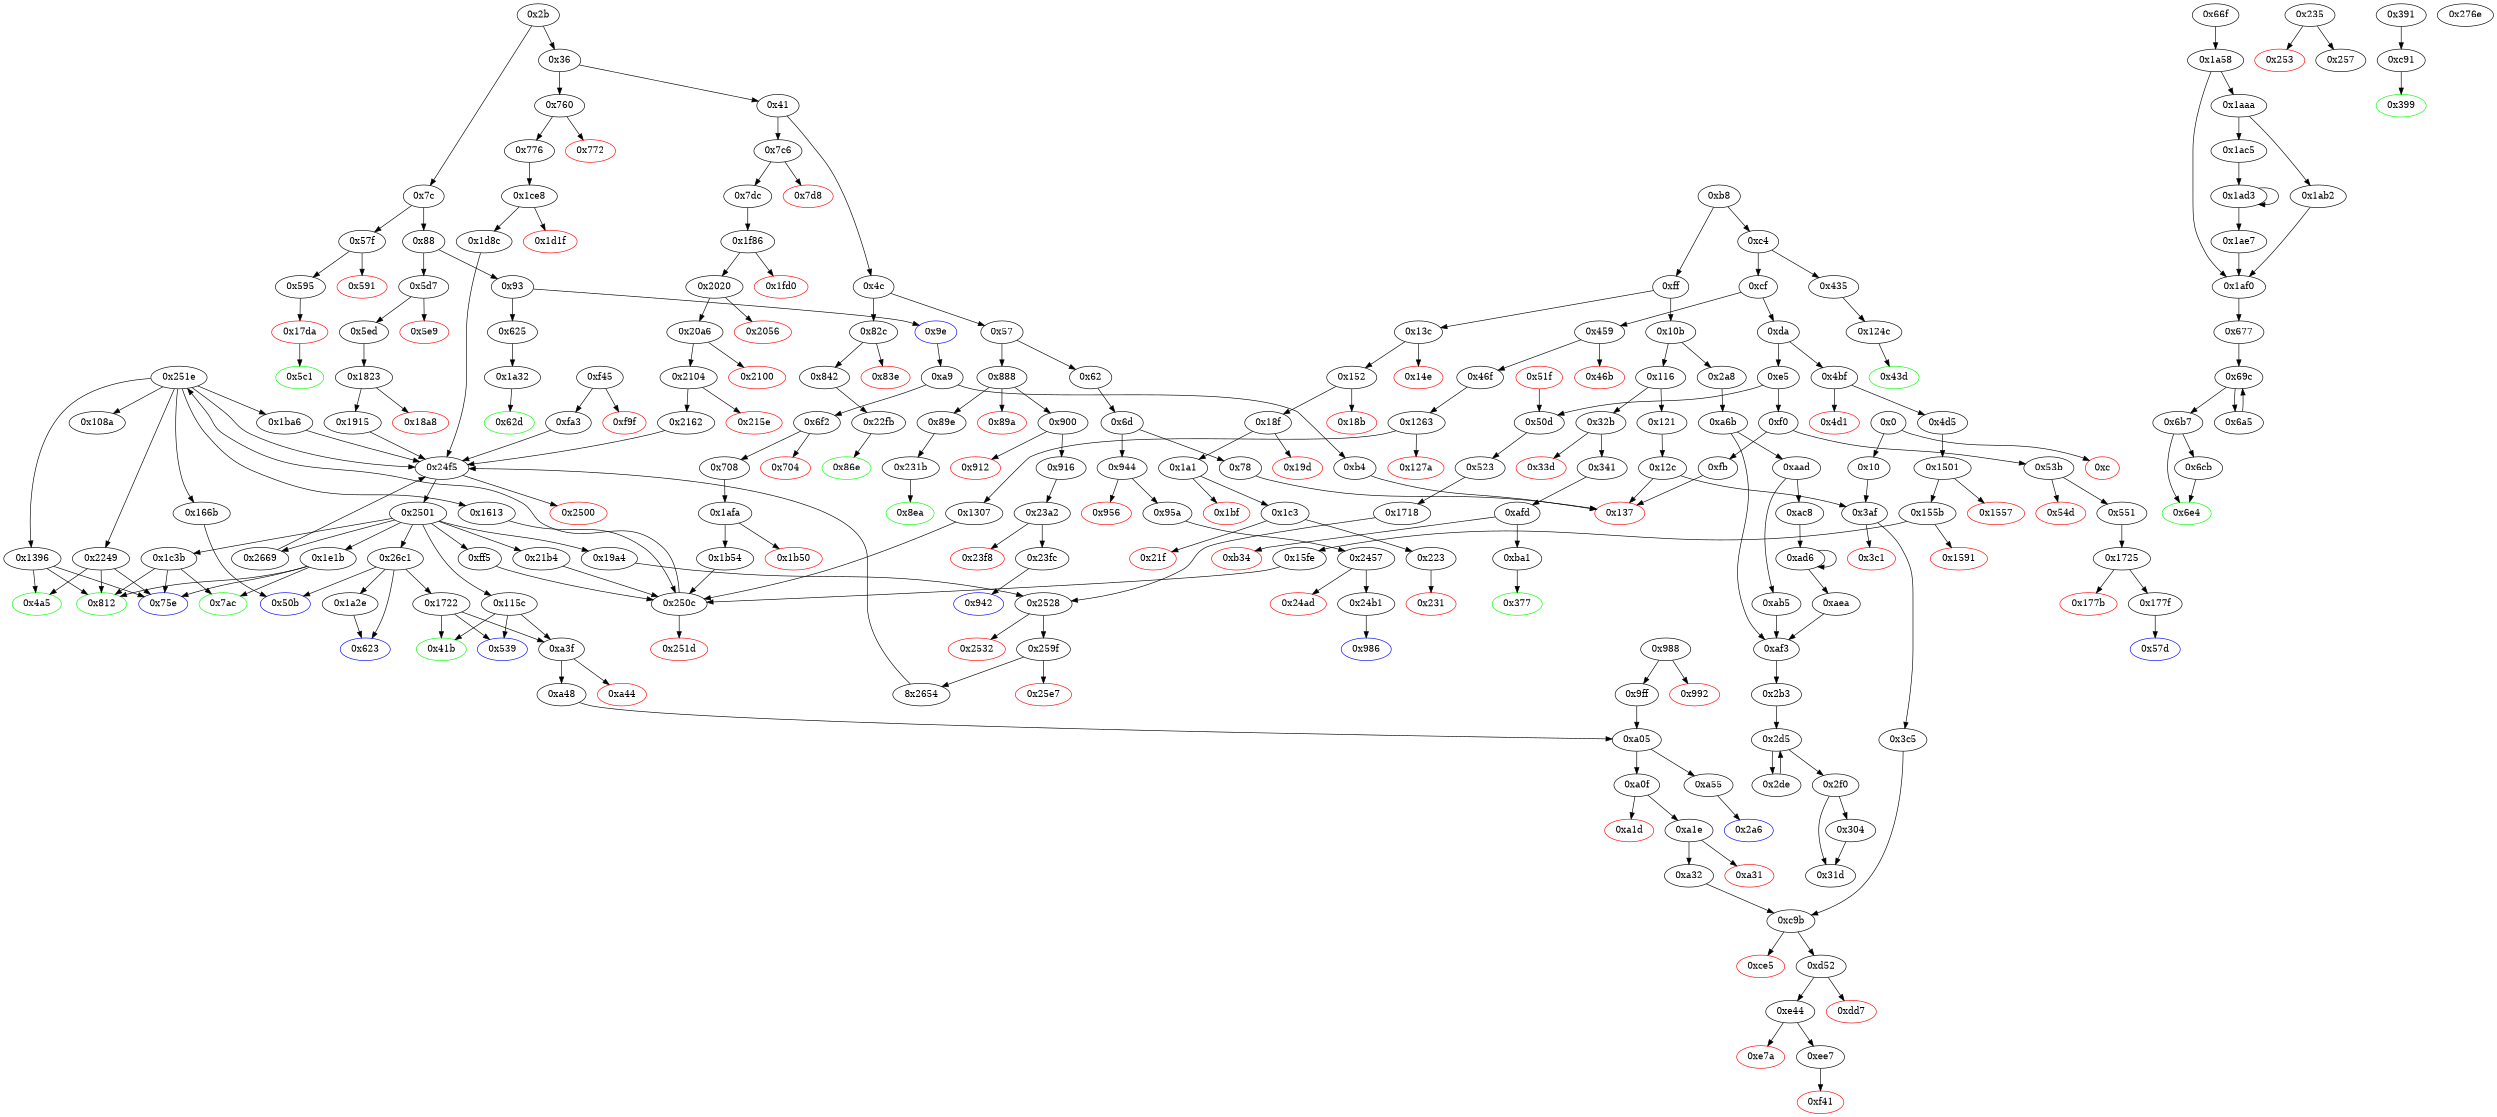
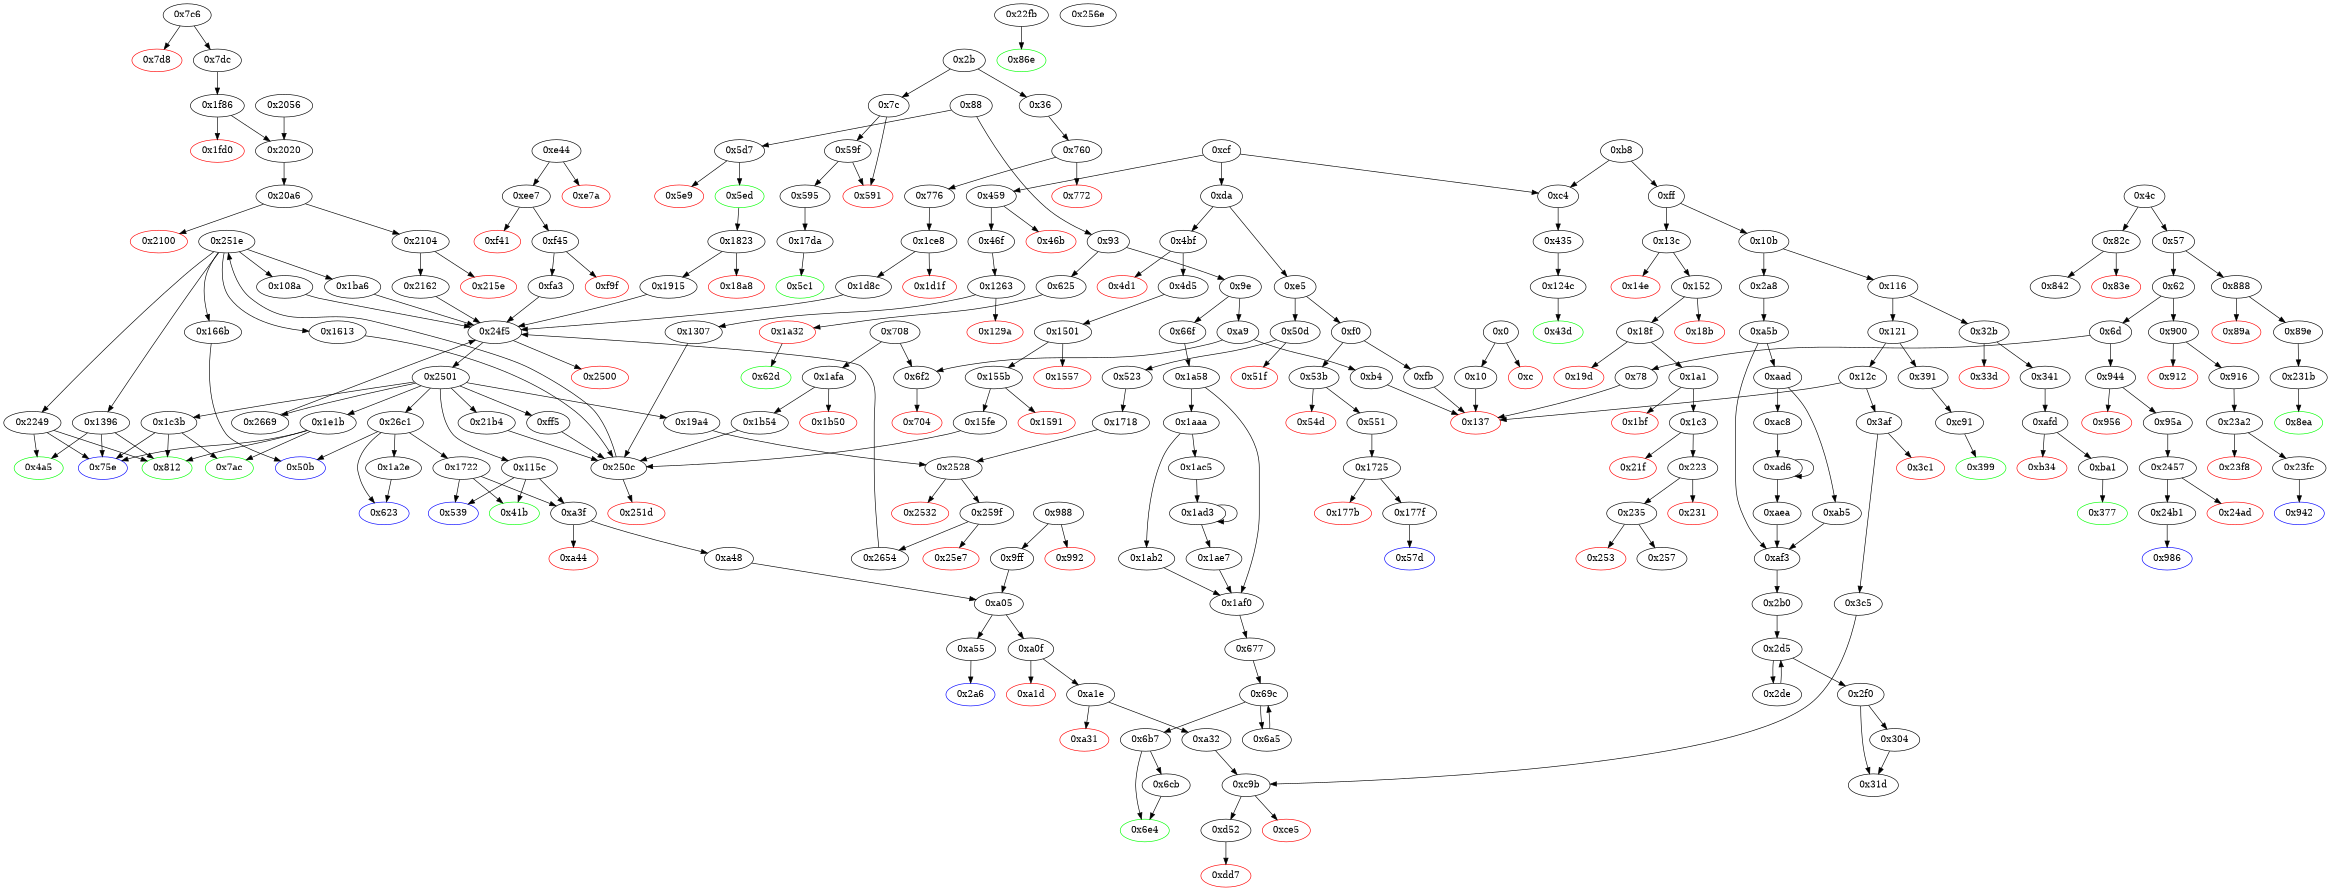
(2465, 15) -> (1088, 15)
(778, 106) -> none
(424, 216) -> (880, 148)
none -> (539, 216)
(362, 242) -> (848, 151)
(1758, 261) -> (1386, 173)
none -> (1214, 307)
(737, 308) -> (284, 125)
(300, 332) -> (805, 242)
(364, 332) -> (740, 196)
(763, 332) -> (284, 106)
(936, 332) -> (1240, 287)
none -> (1906, 352)
(512, 378) -> (787, 332)
(1539, 397) -> (1277, 353)
(849, 398) -> none
(1030, 398) -> (2173, 306)
(1723, 423) -> (1764, 332)
(774, 444) -> (905, 352)
(292, 449) -> (385, 311)
(1416, 468) -> (995, 332)
(1867, 488) -> (1476, 397)
none -> (1665, 489)
(921, 695) -> (880, 559)
(1776, 695) -> (1777, 604)
(1808, 986) -> none
